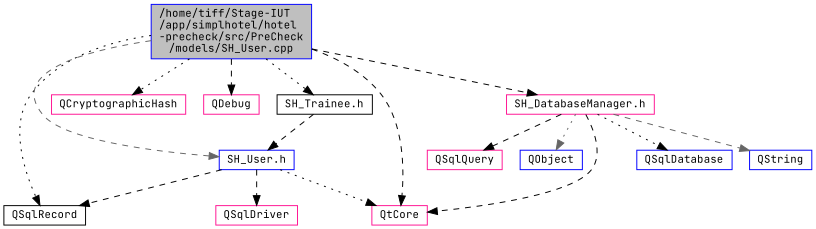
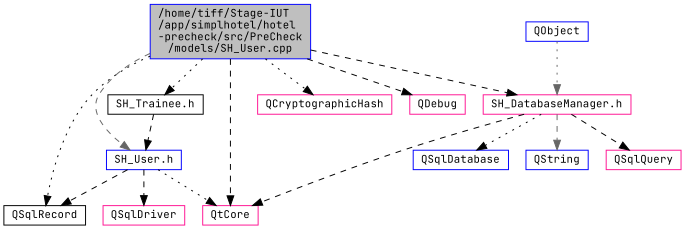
(568, 128) -> (557, 63)
